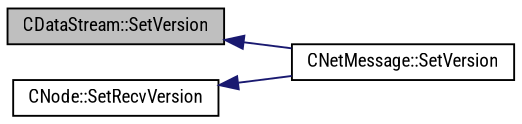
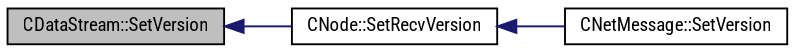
(268, 45) -> (268, 26)
